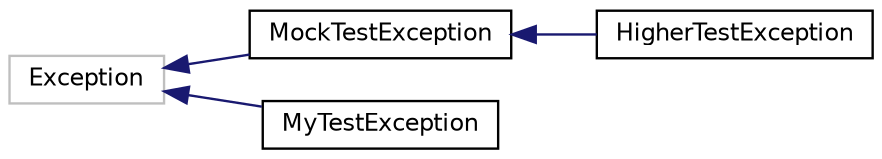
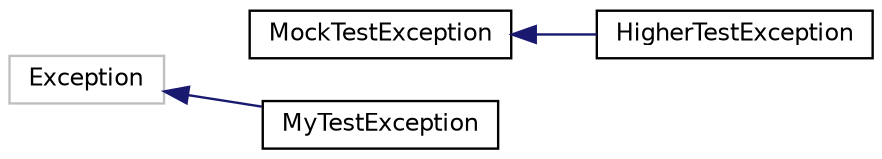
(219, 59) -> none
